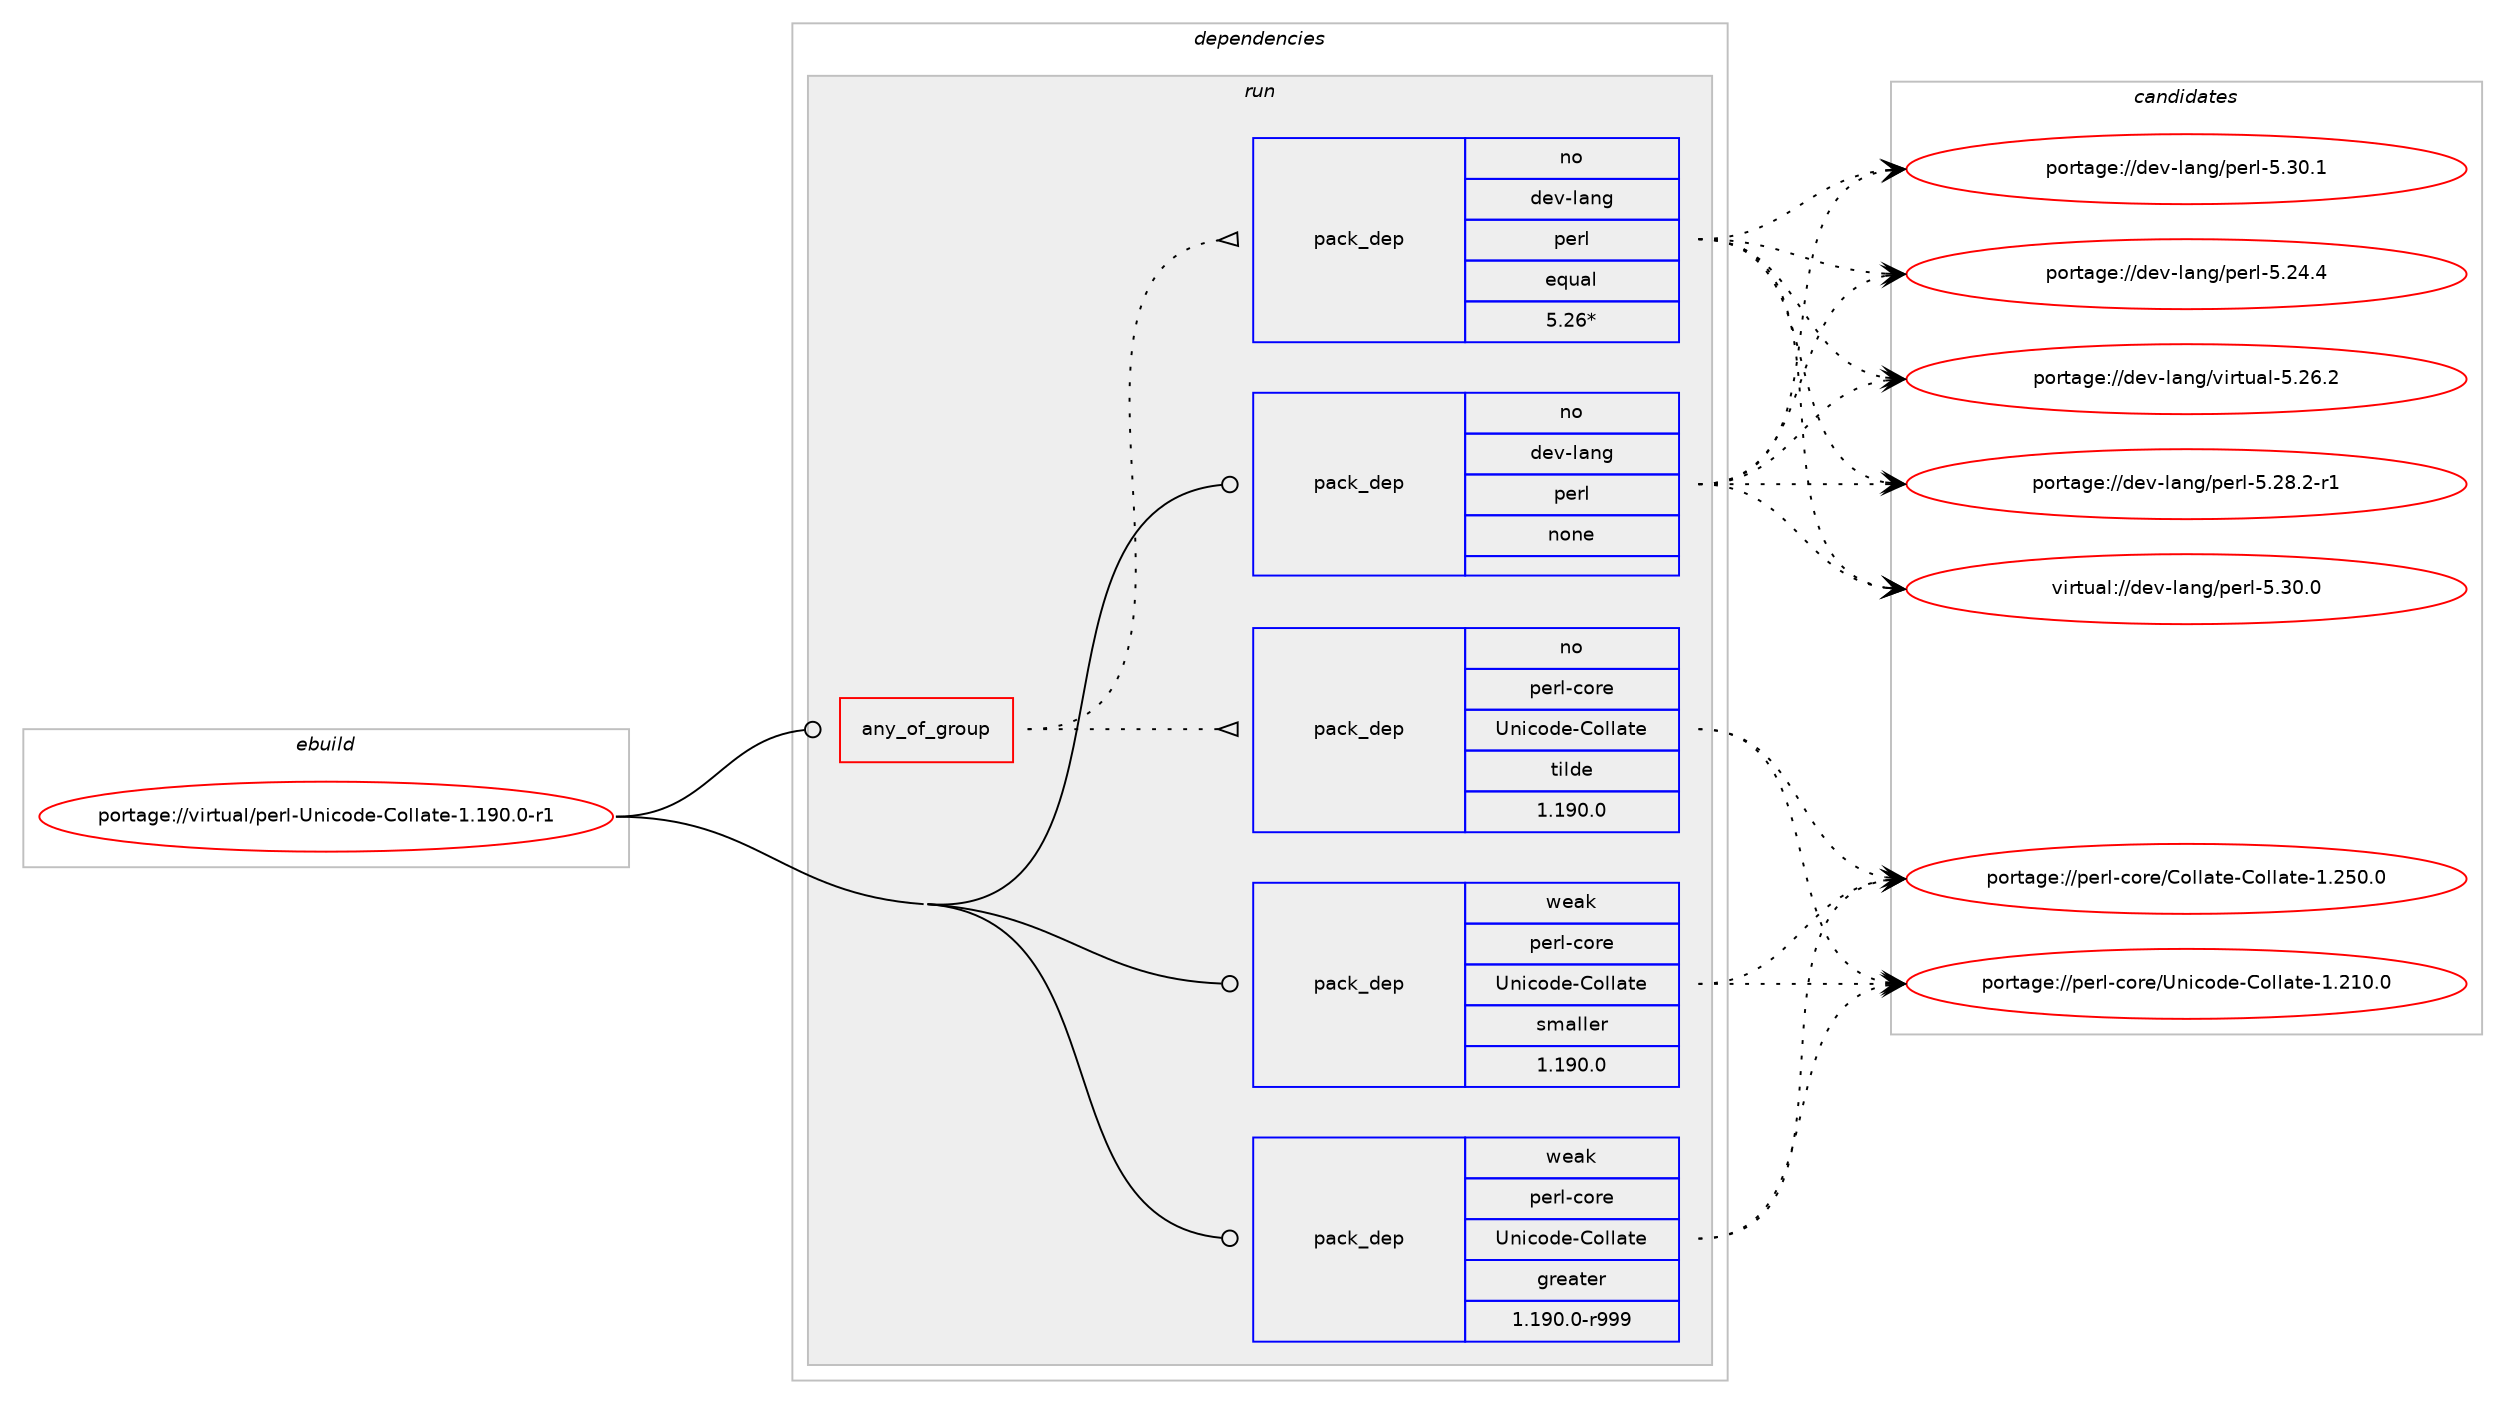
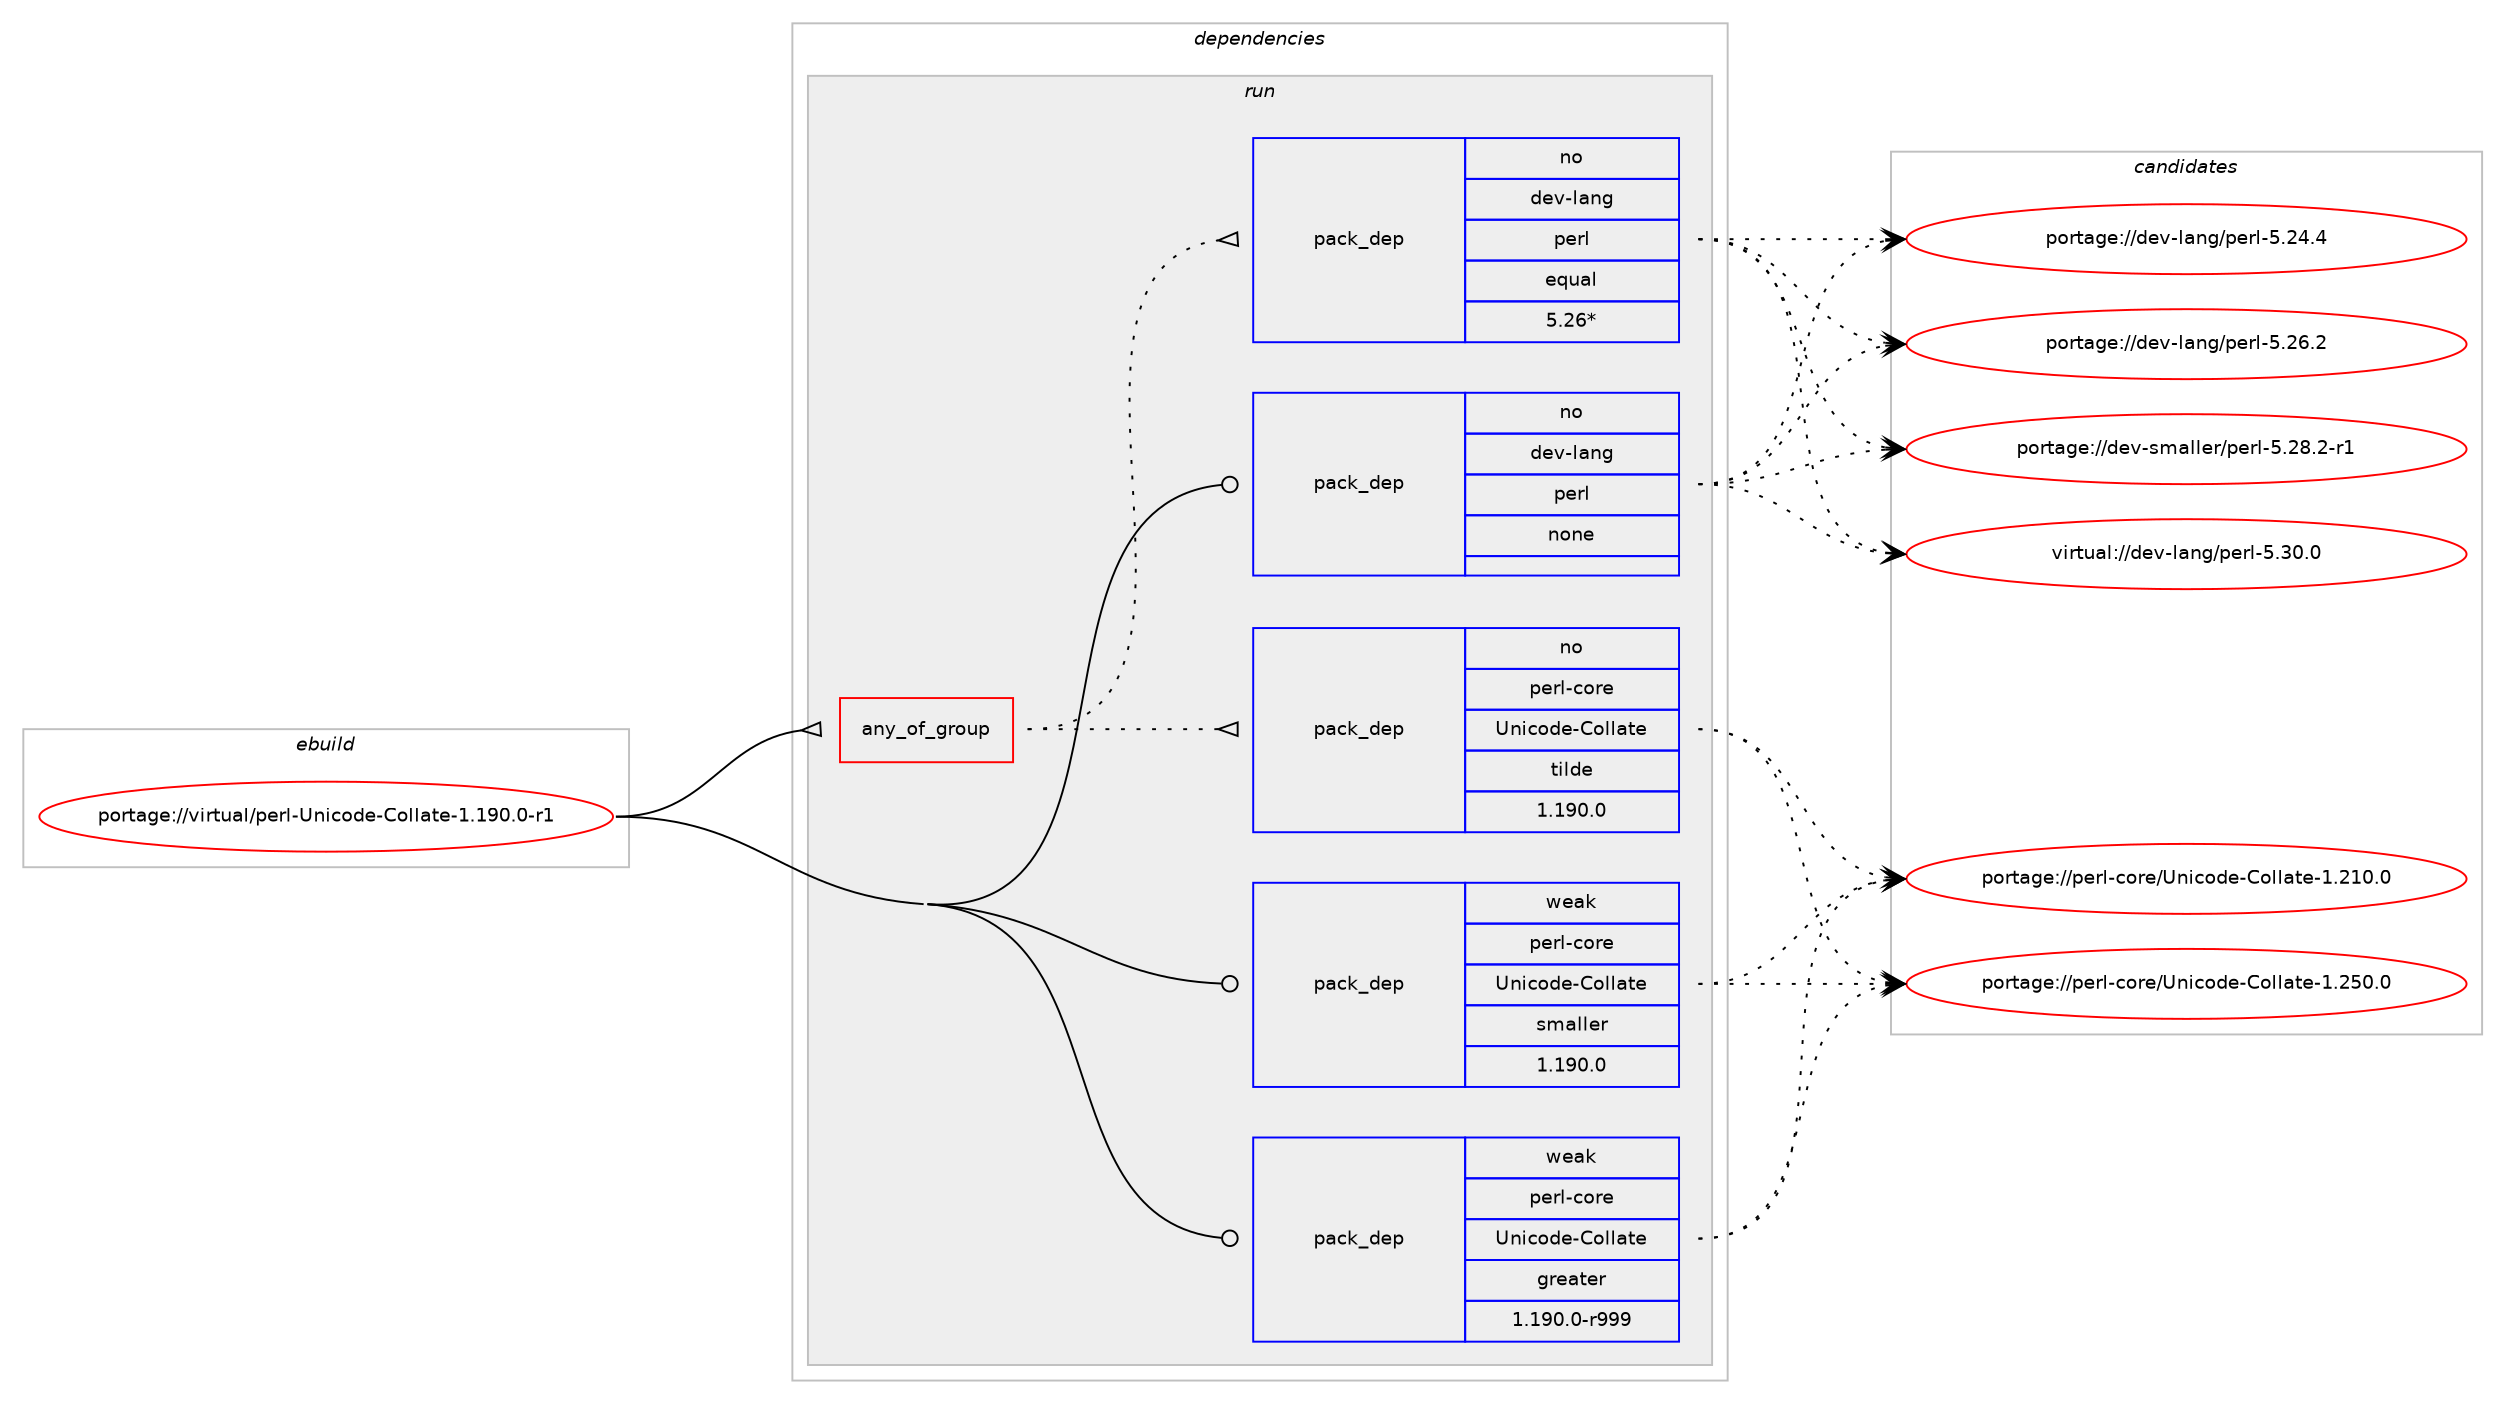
(2187, 169) -> none
(2187, 379) -> (2187, 344)
(2187, 484) -> (2187, 449)
(712, 778) -> (711, 779)
(2187, 879) -> (2187, 984)
